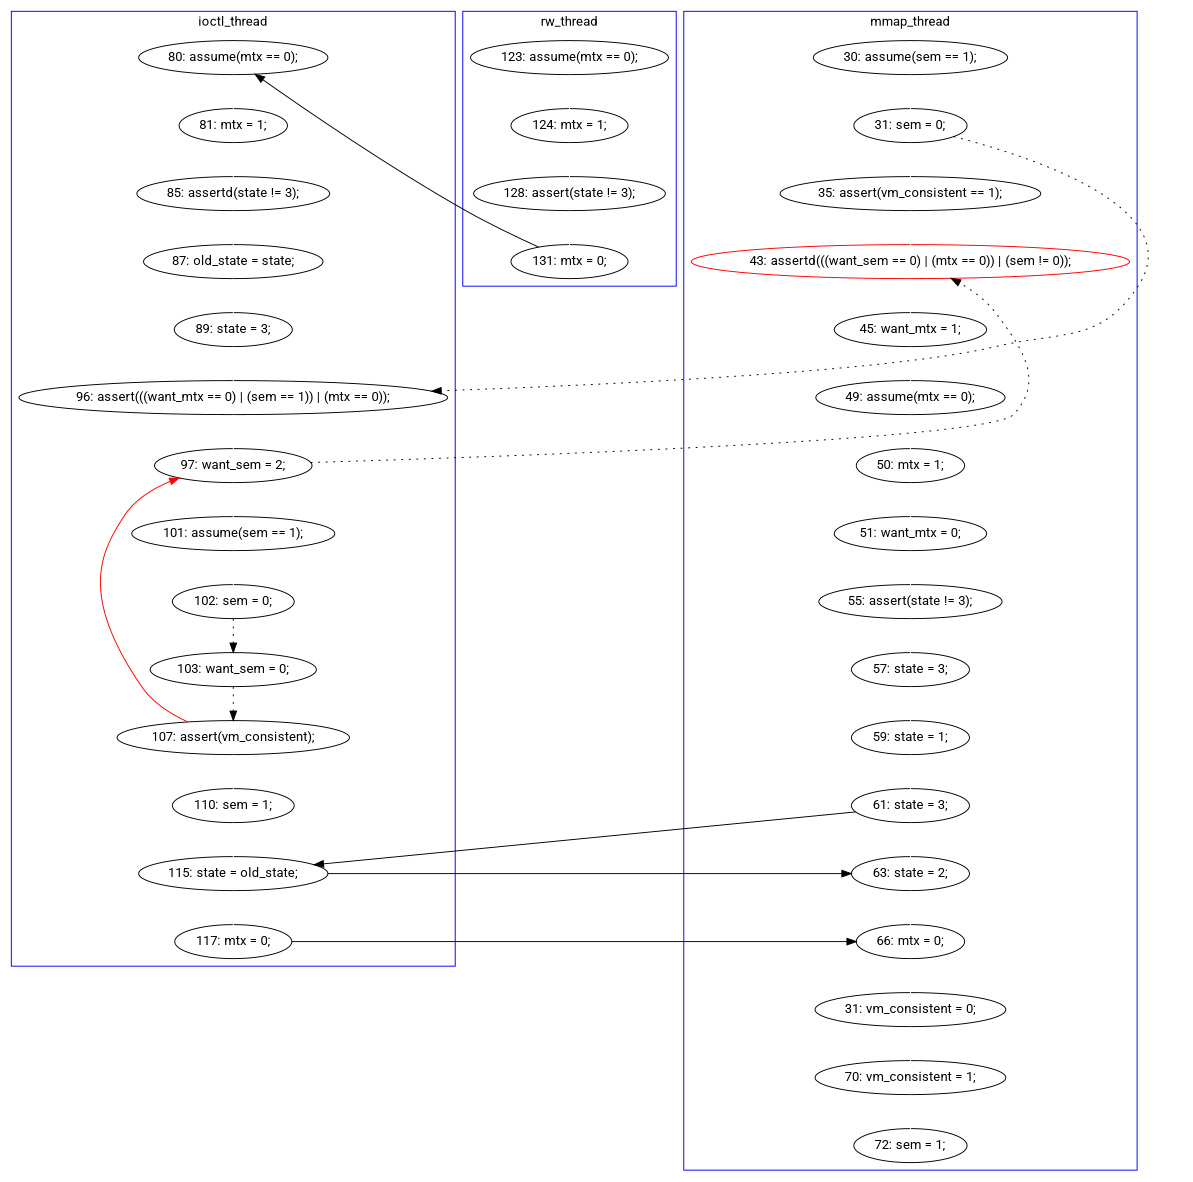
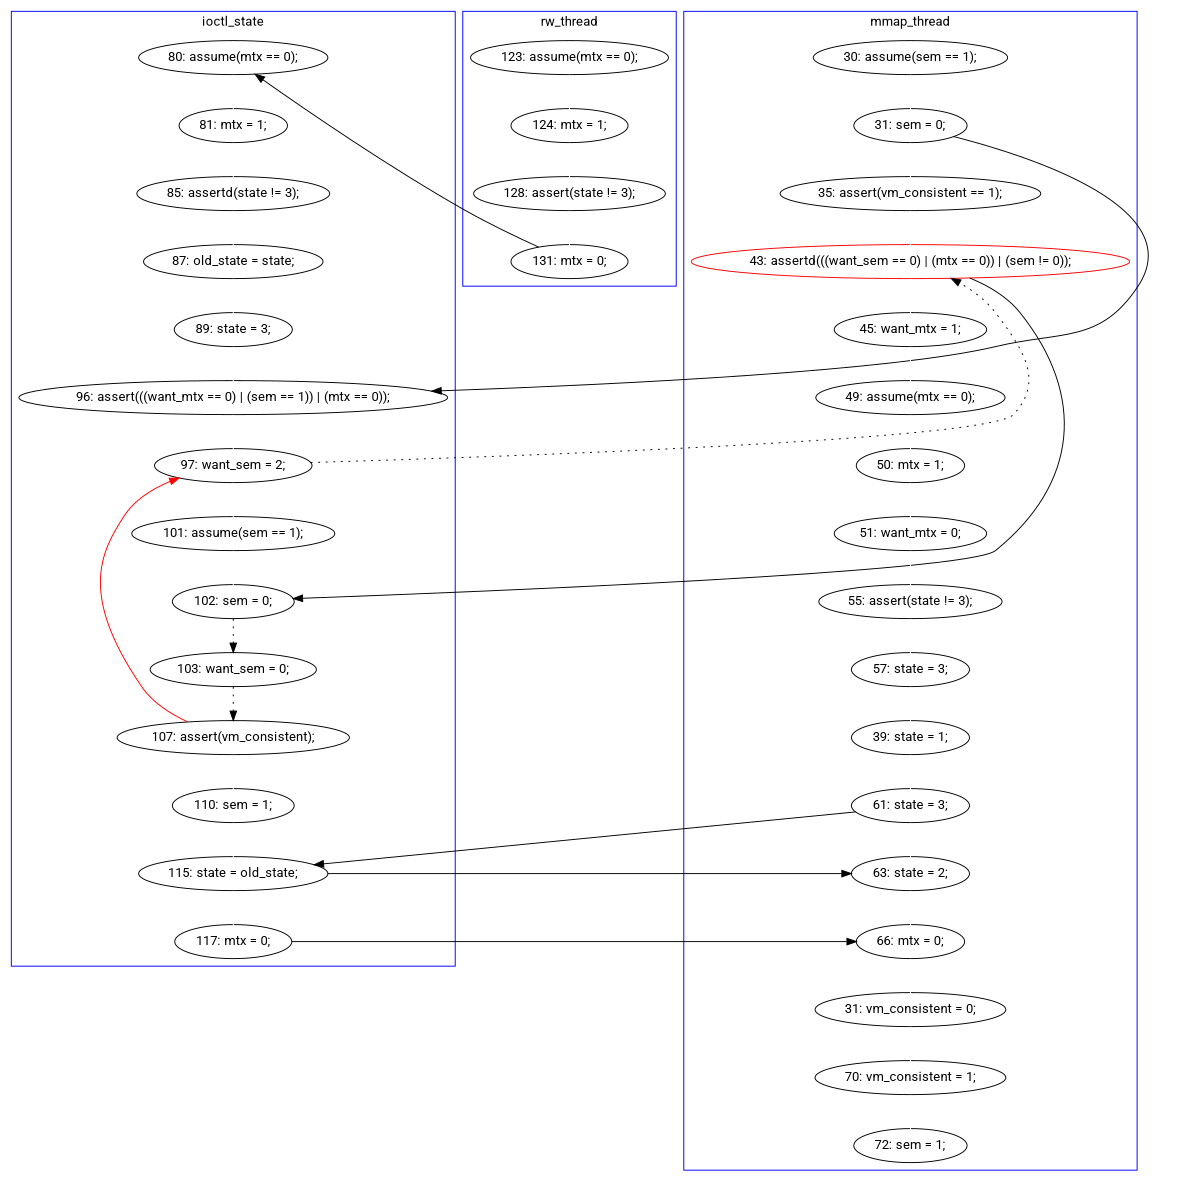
(233, 22) -> (233, 22)
(935, 357) -> (935, 357)
none -> (816, 573)
(910, 738) -> (910, 738)
